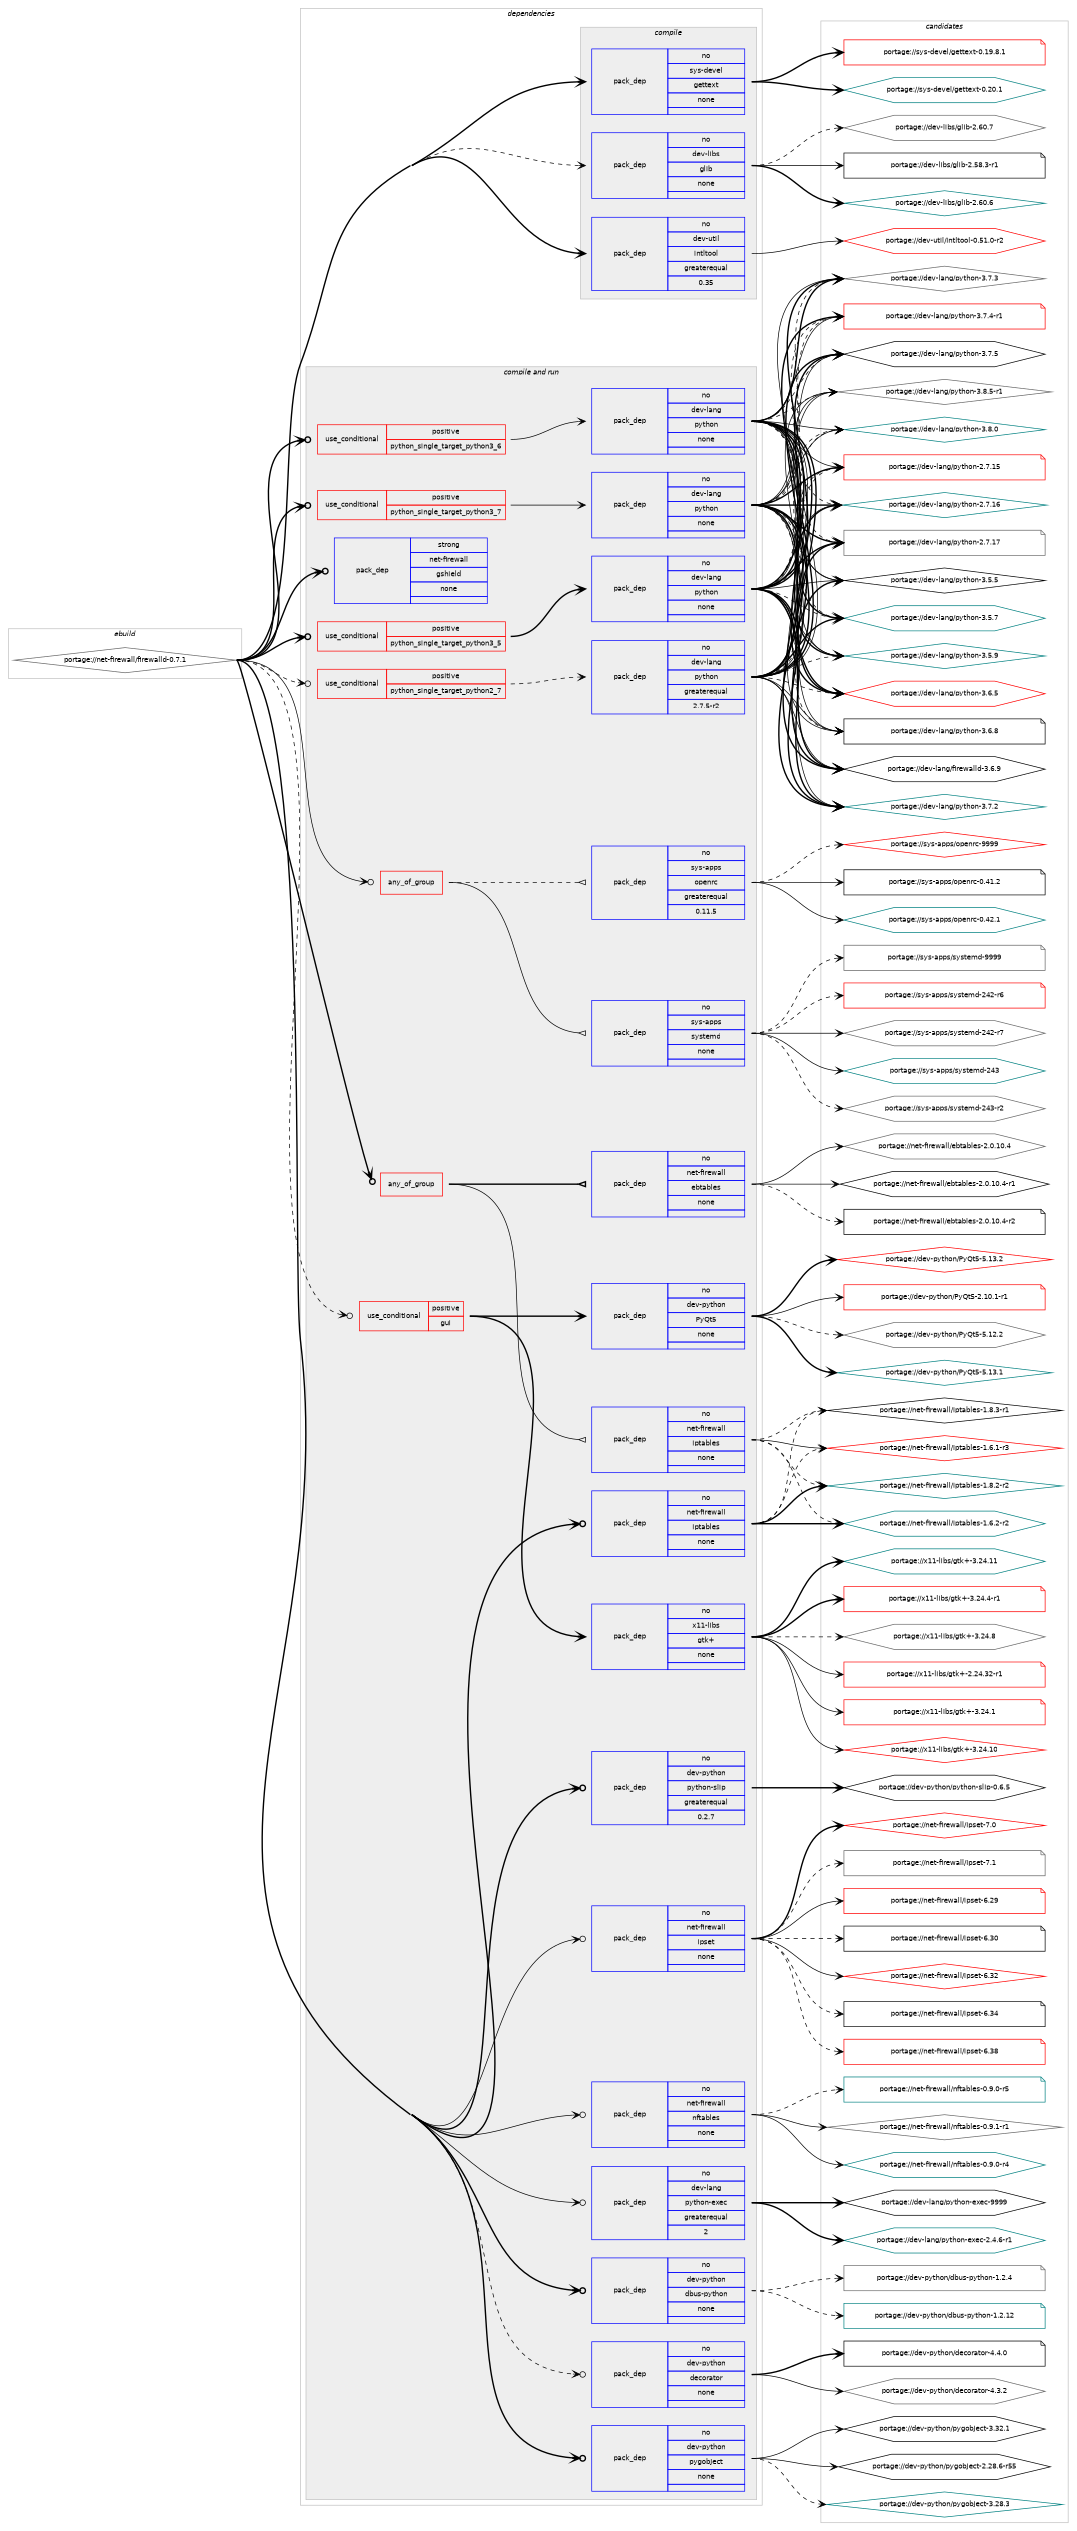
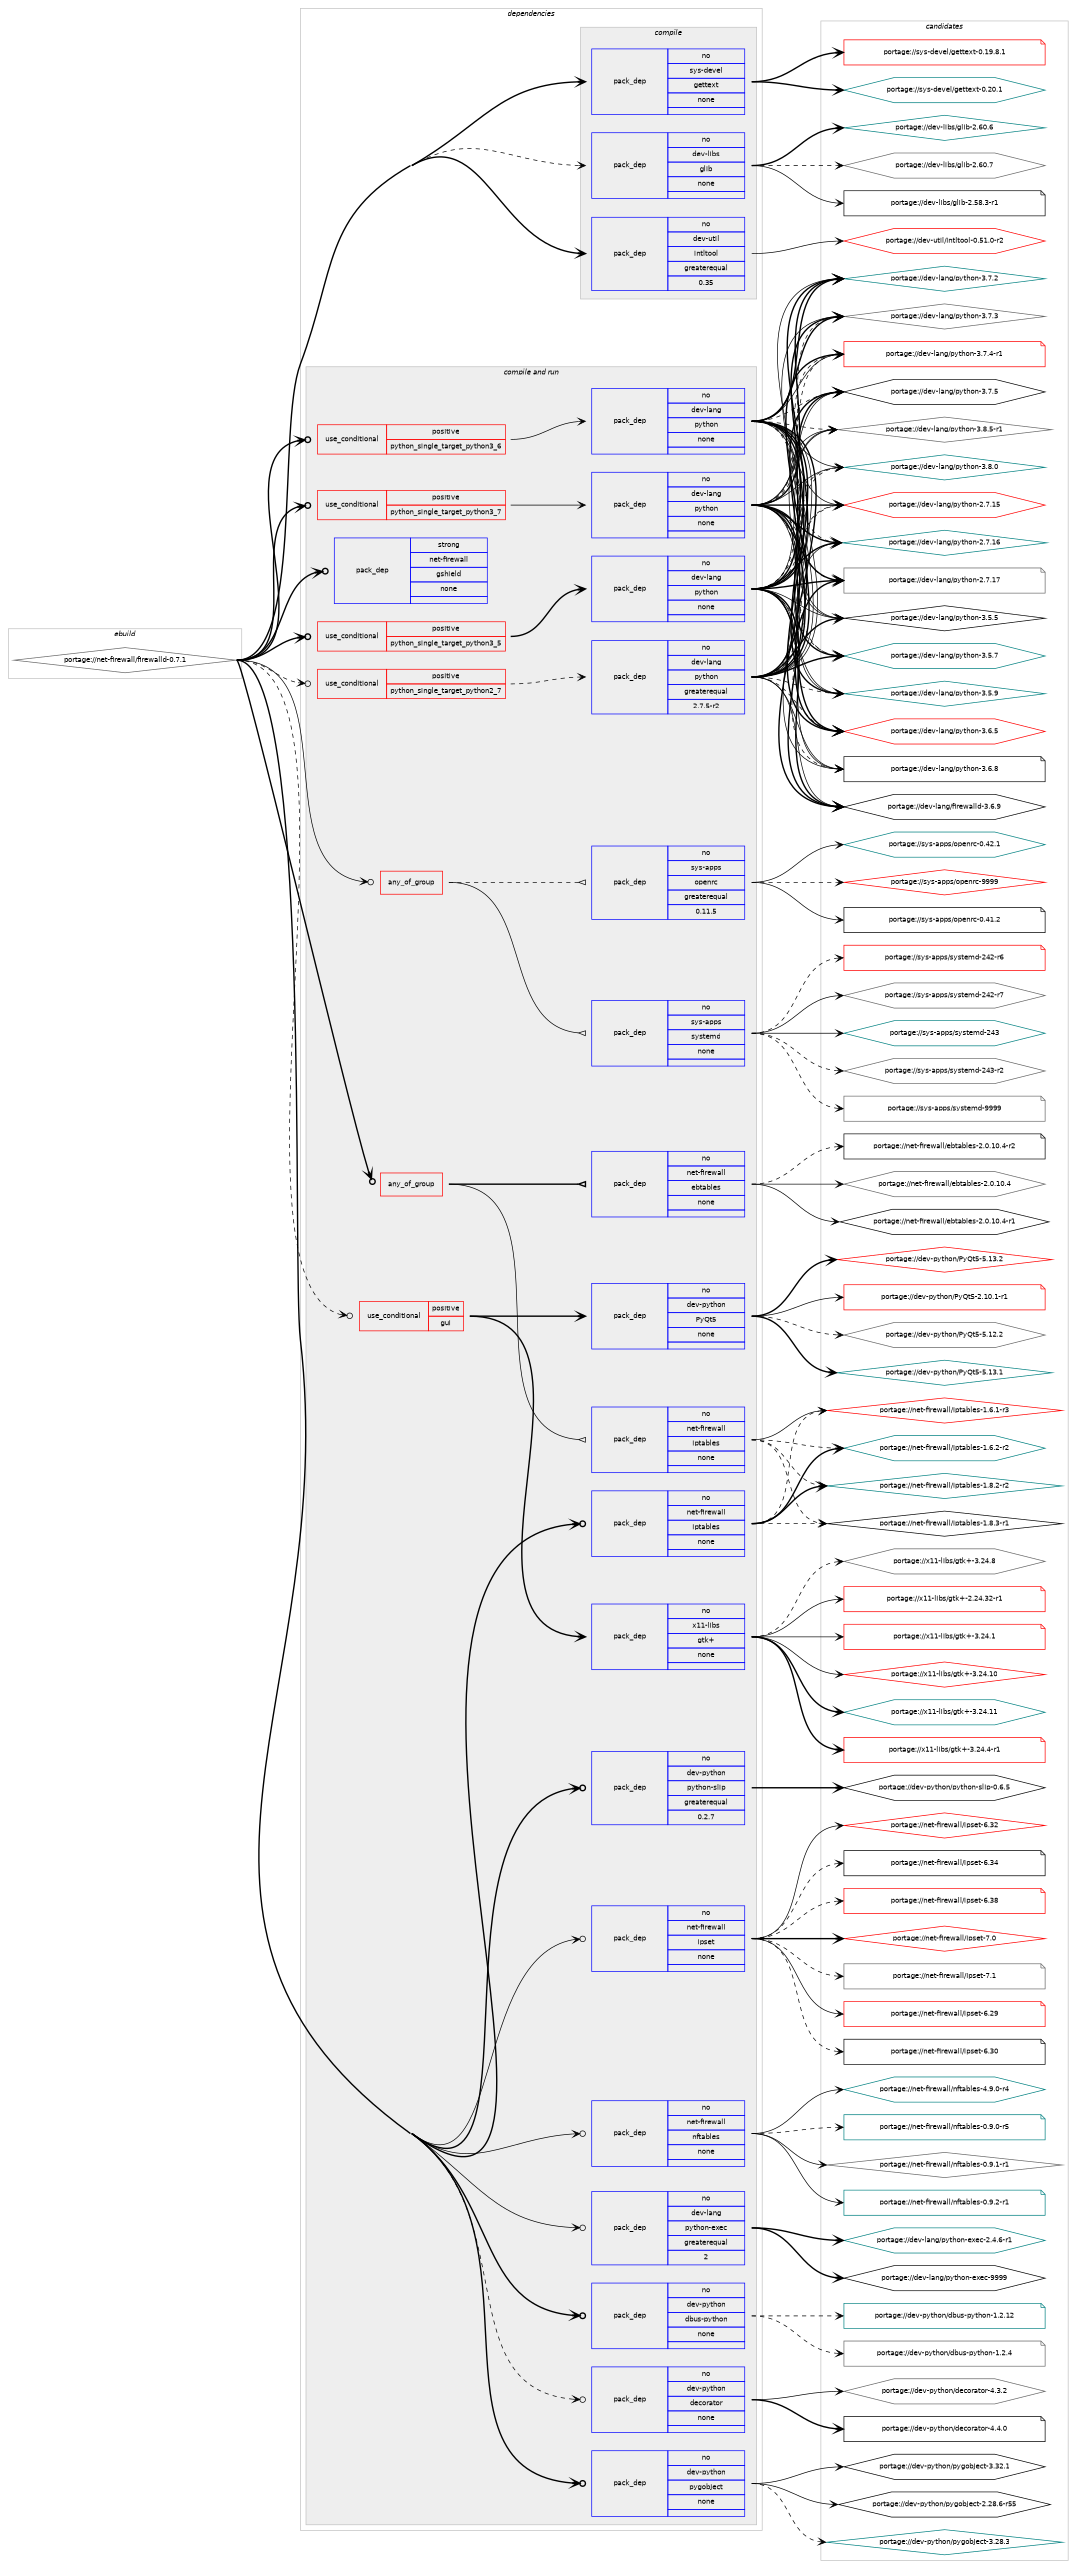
(945, 467) -> (945, 505)
(945, 2165) -> (945, 2090)
none -> (945, 2203)
